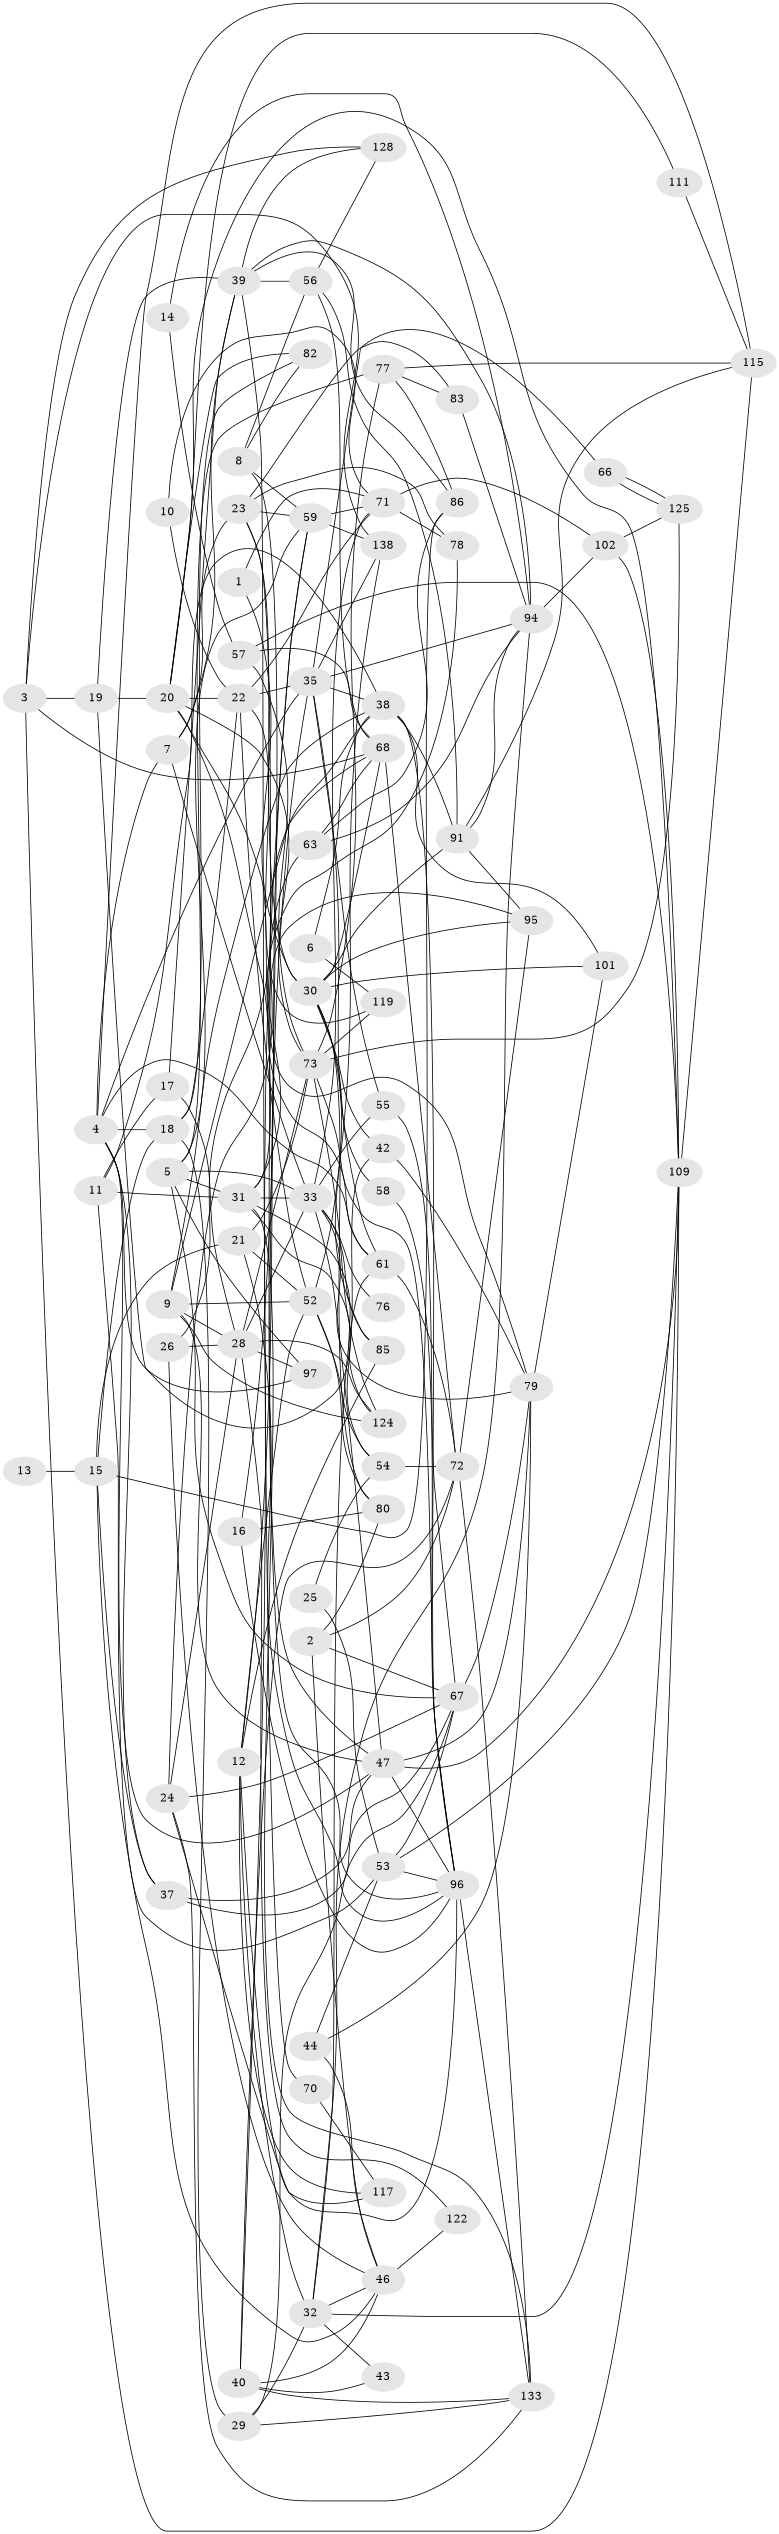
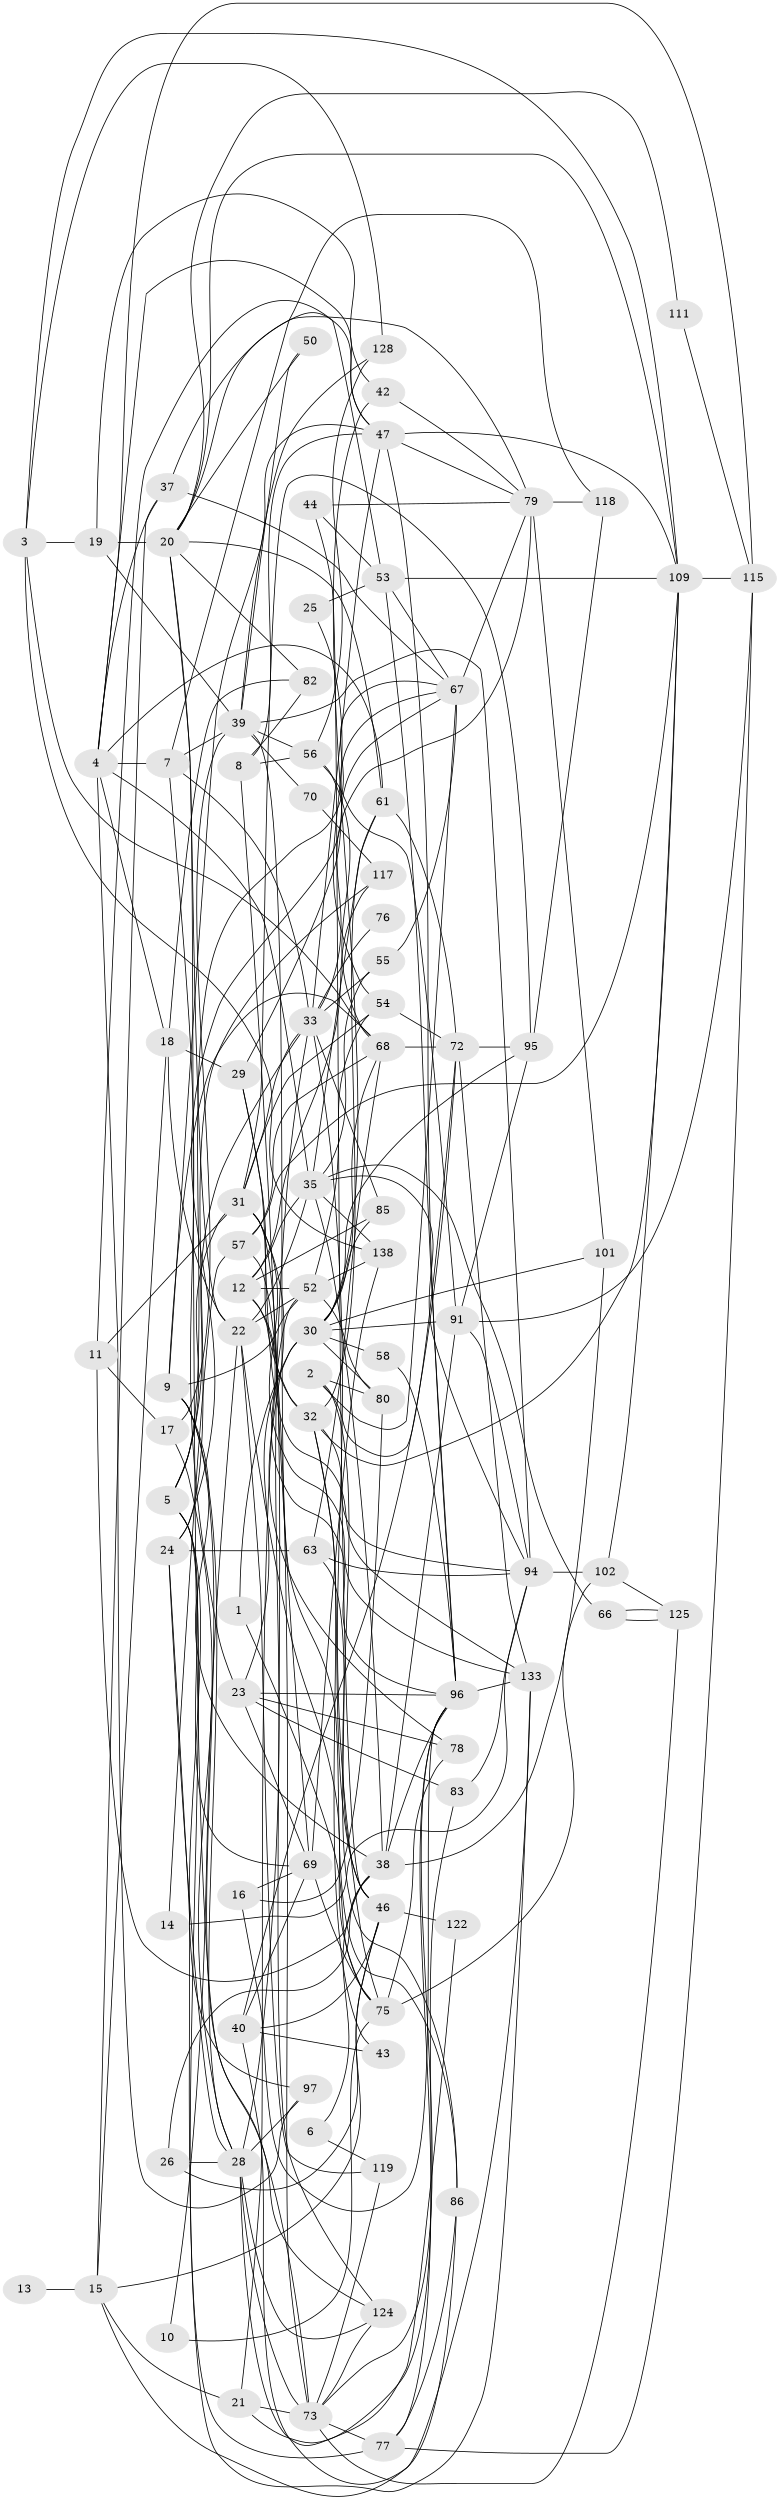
none -> (311, 342)
none -> (606, 502)
(383, 503) -> (383, 2012)
(311, 518) -> (311, 1865)
